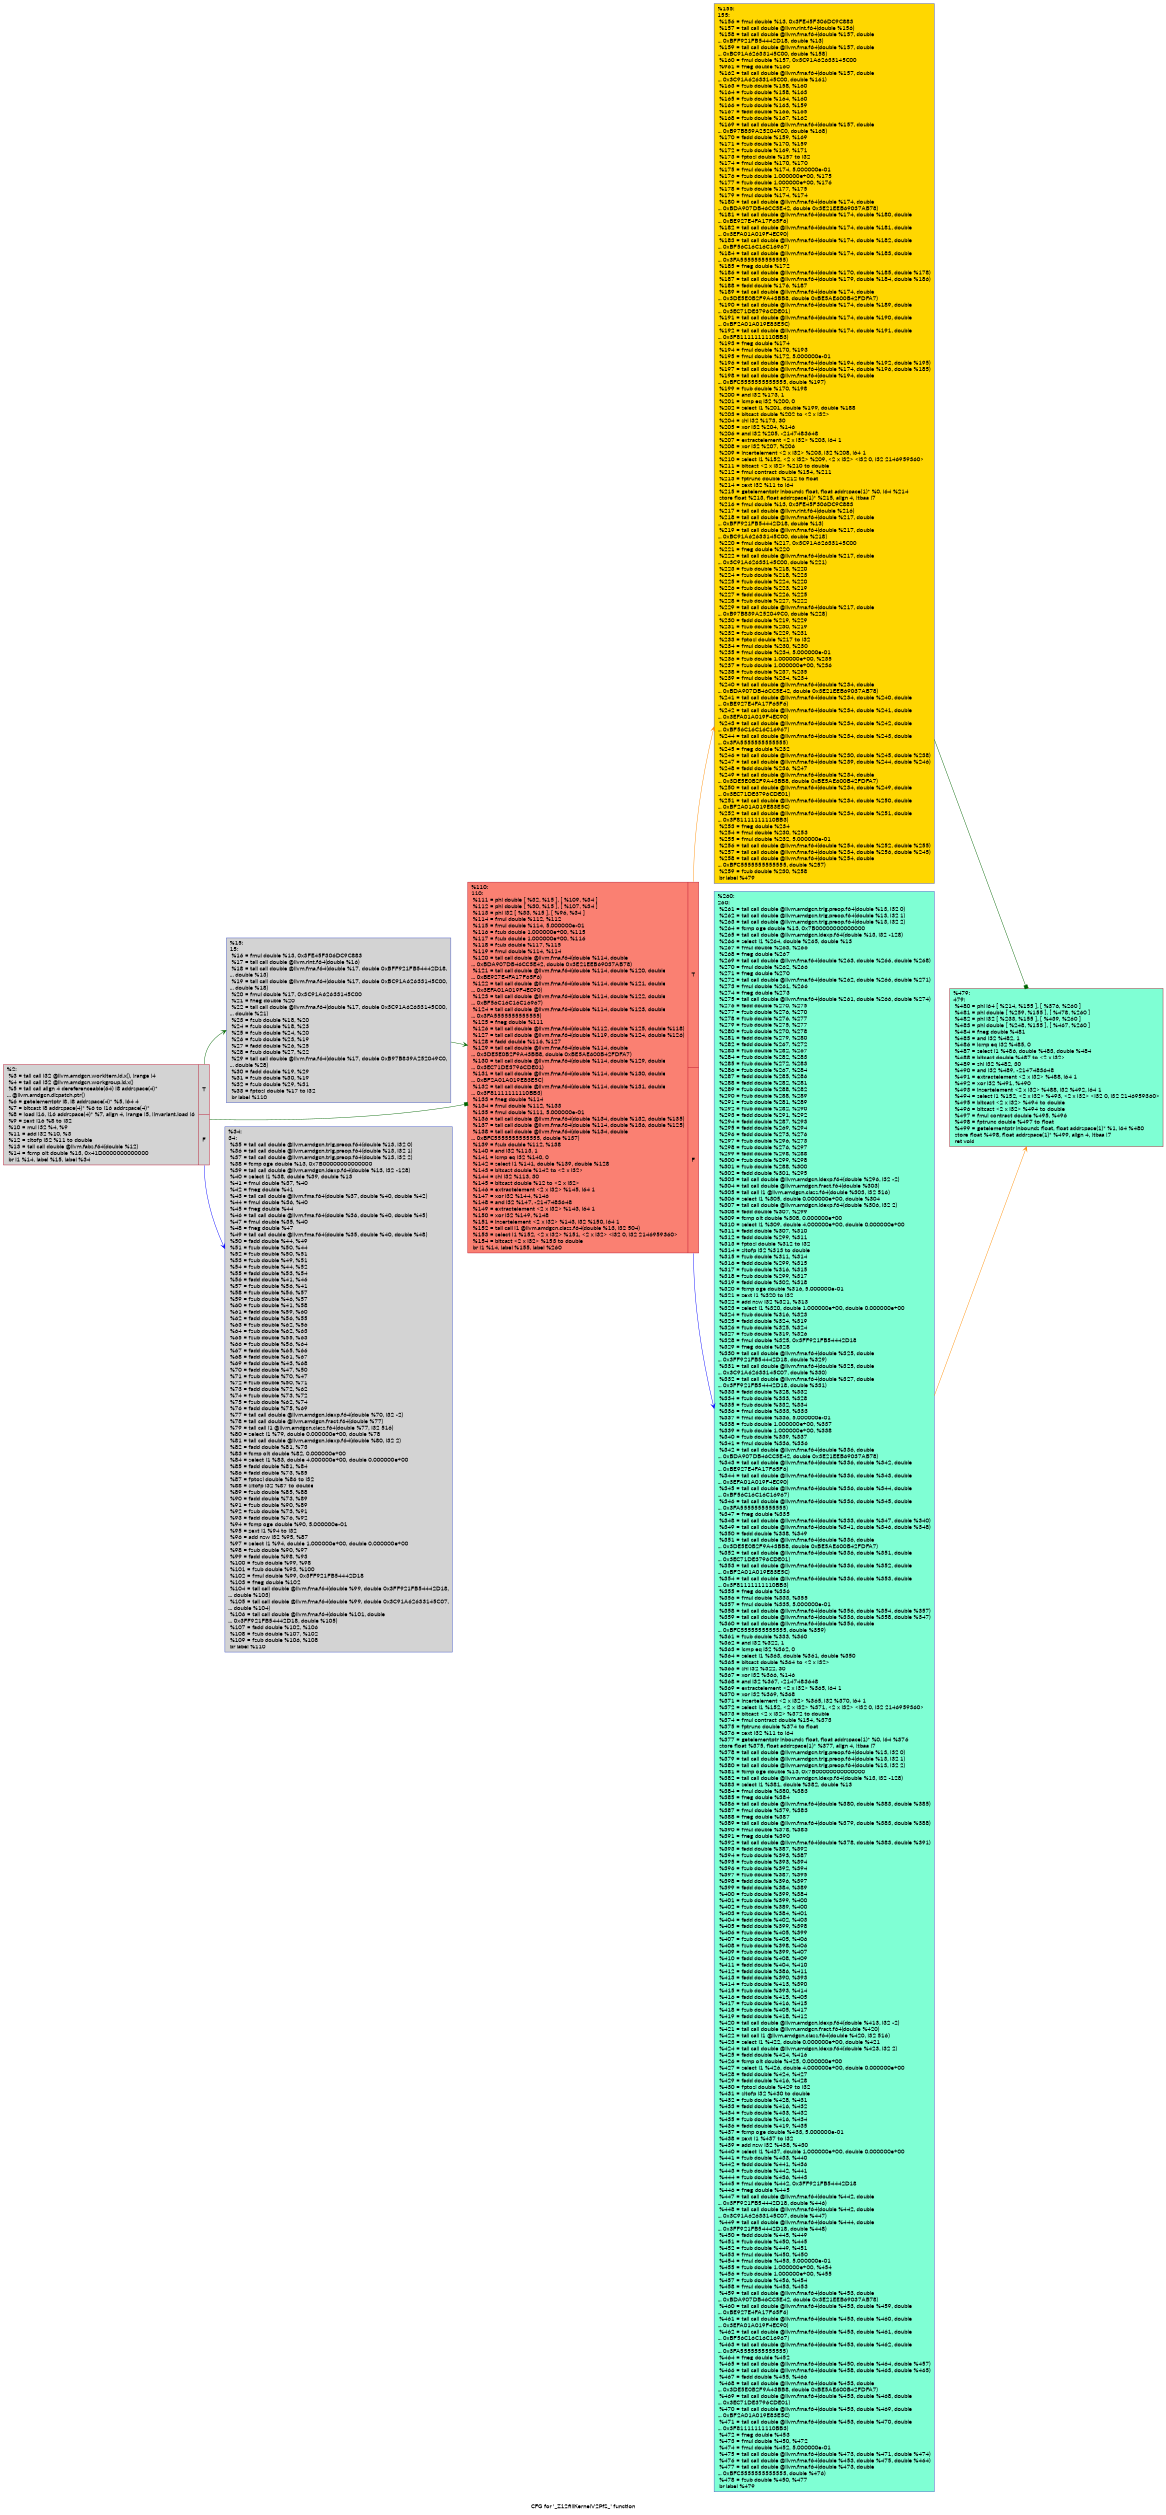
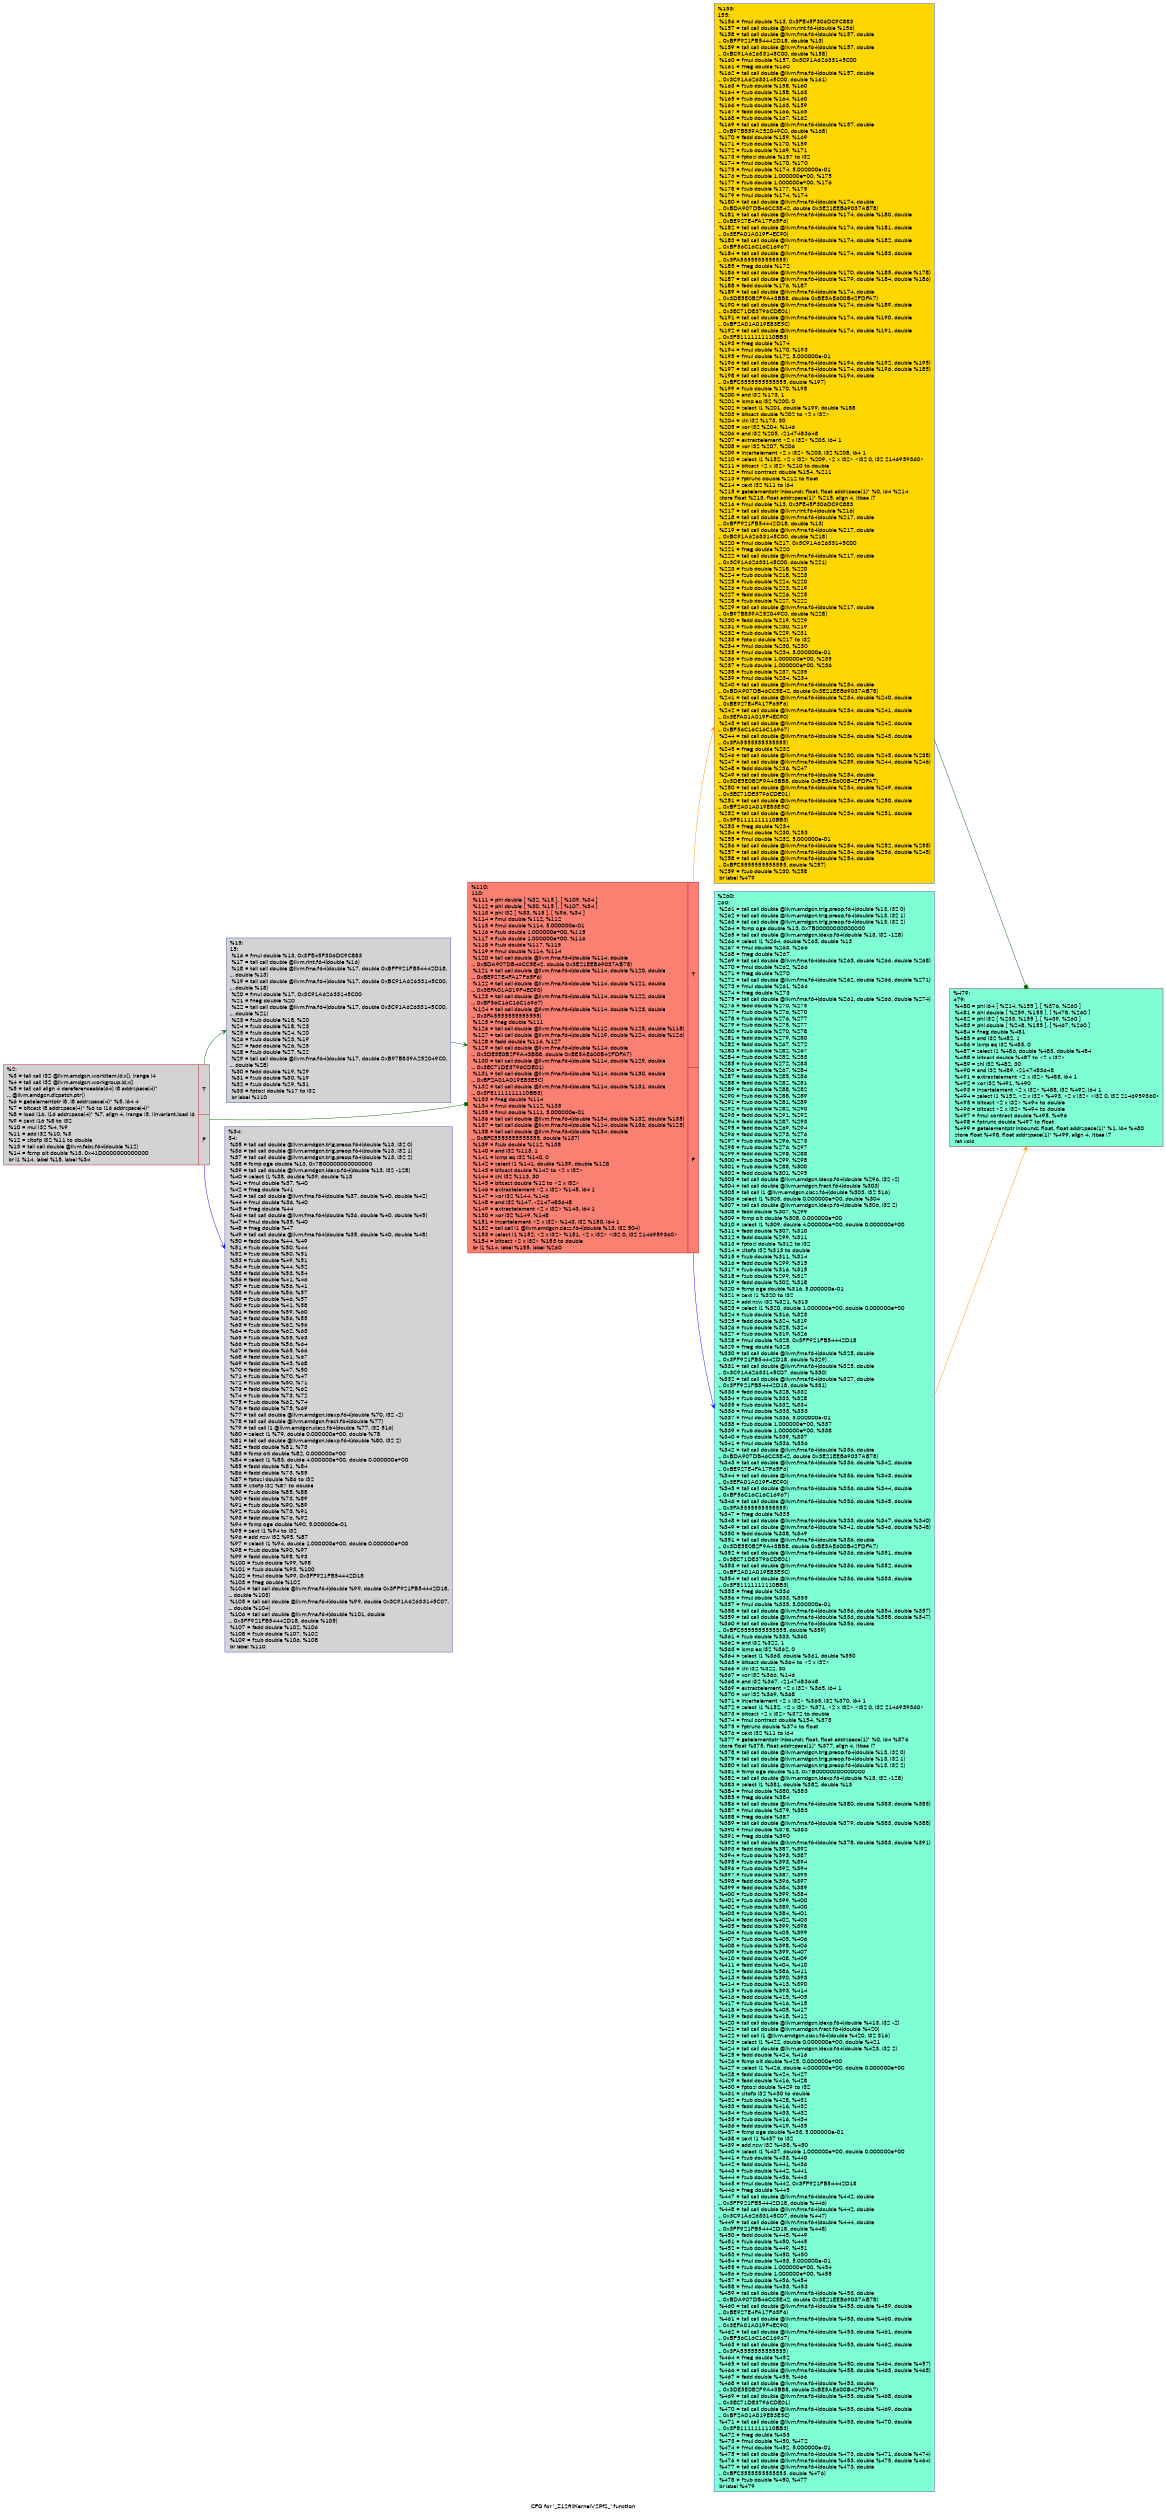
(754, 67) -> (754, 67)
